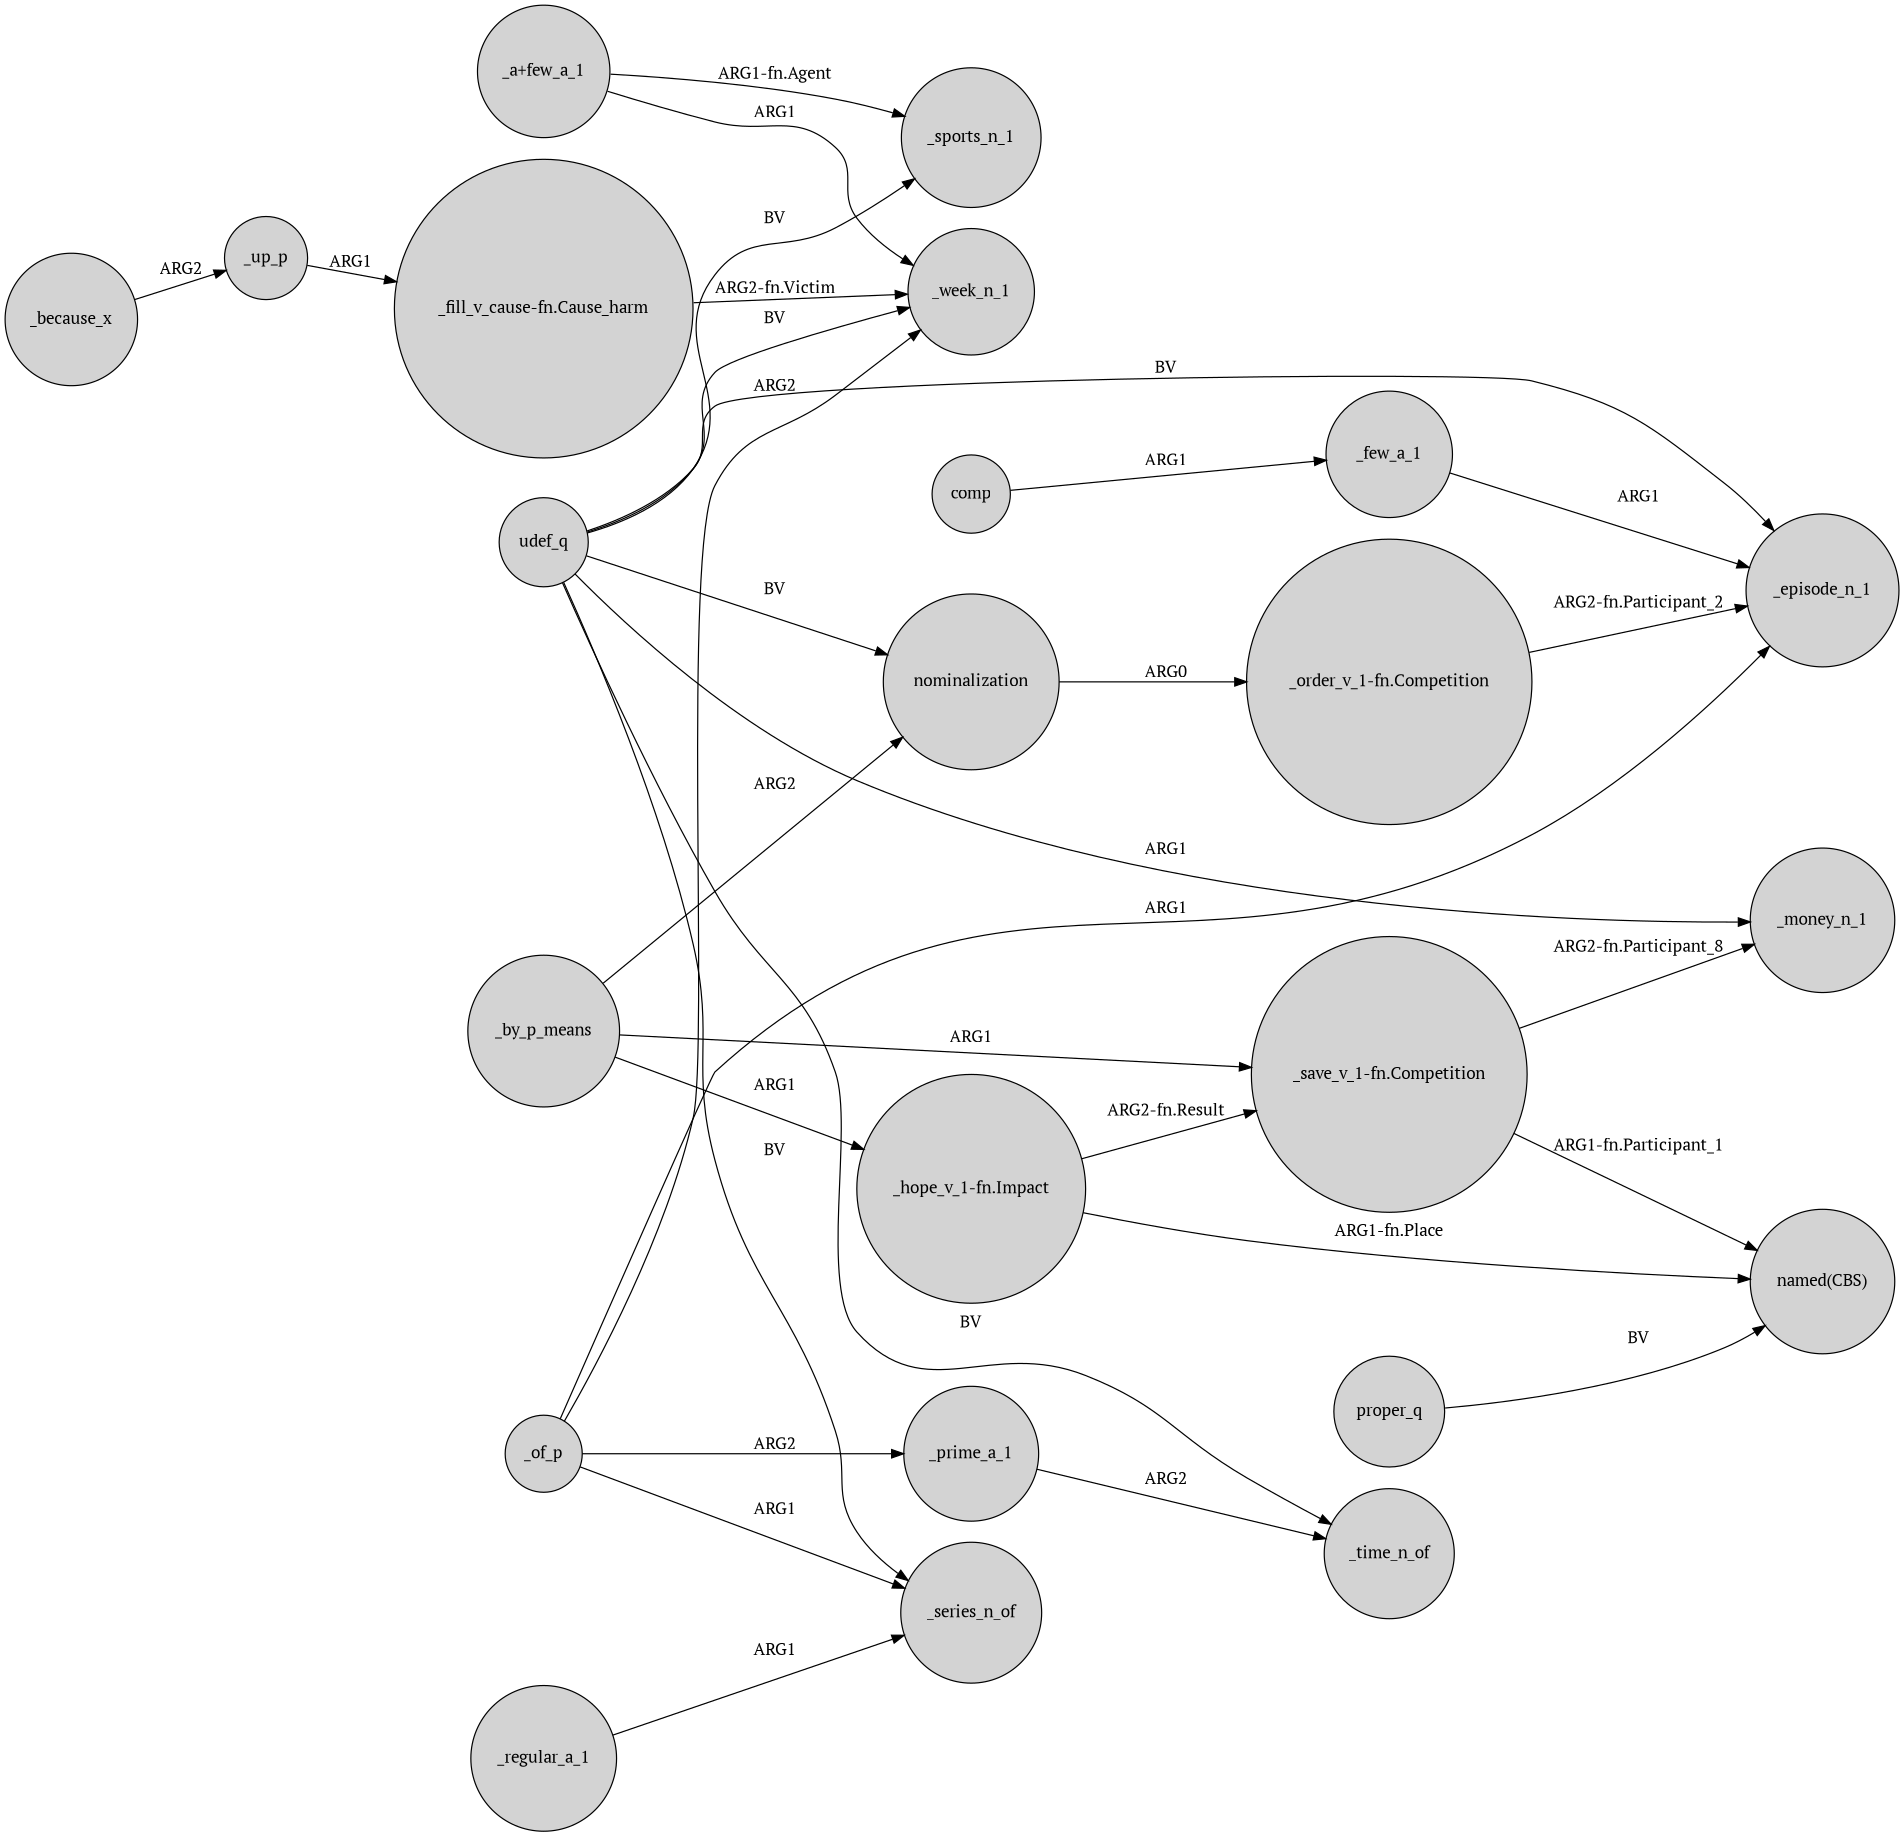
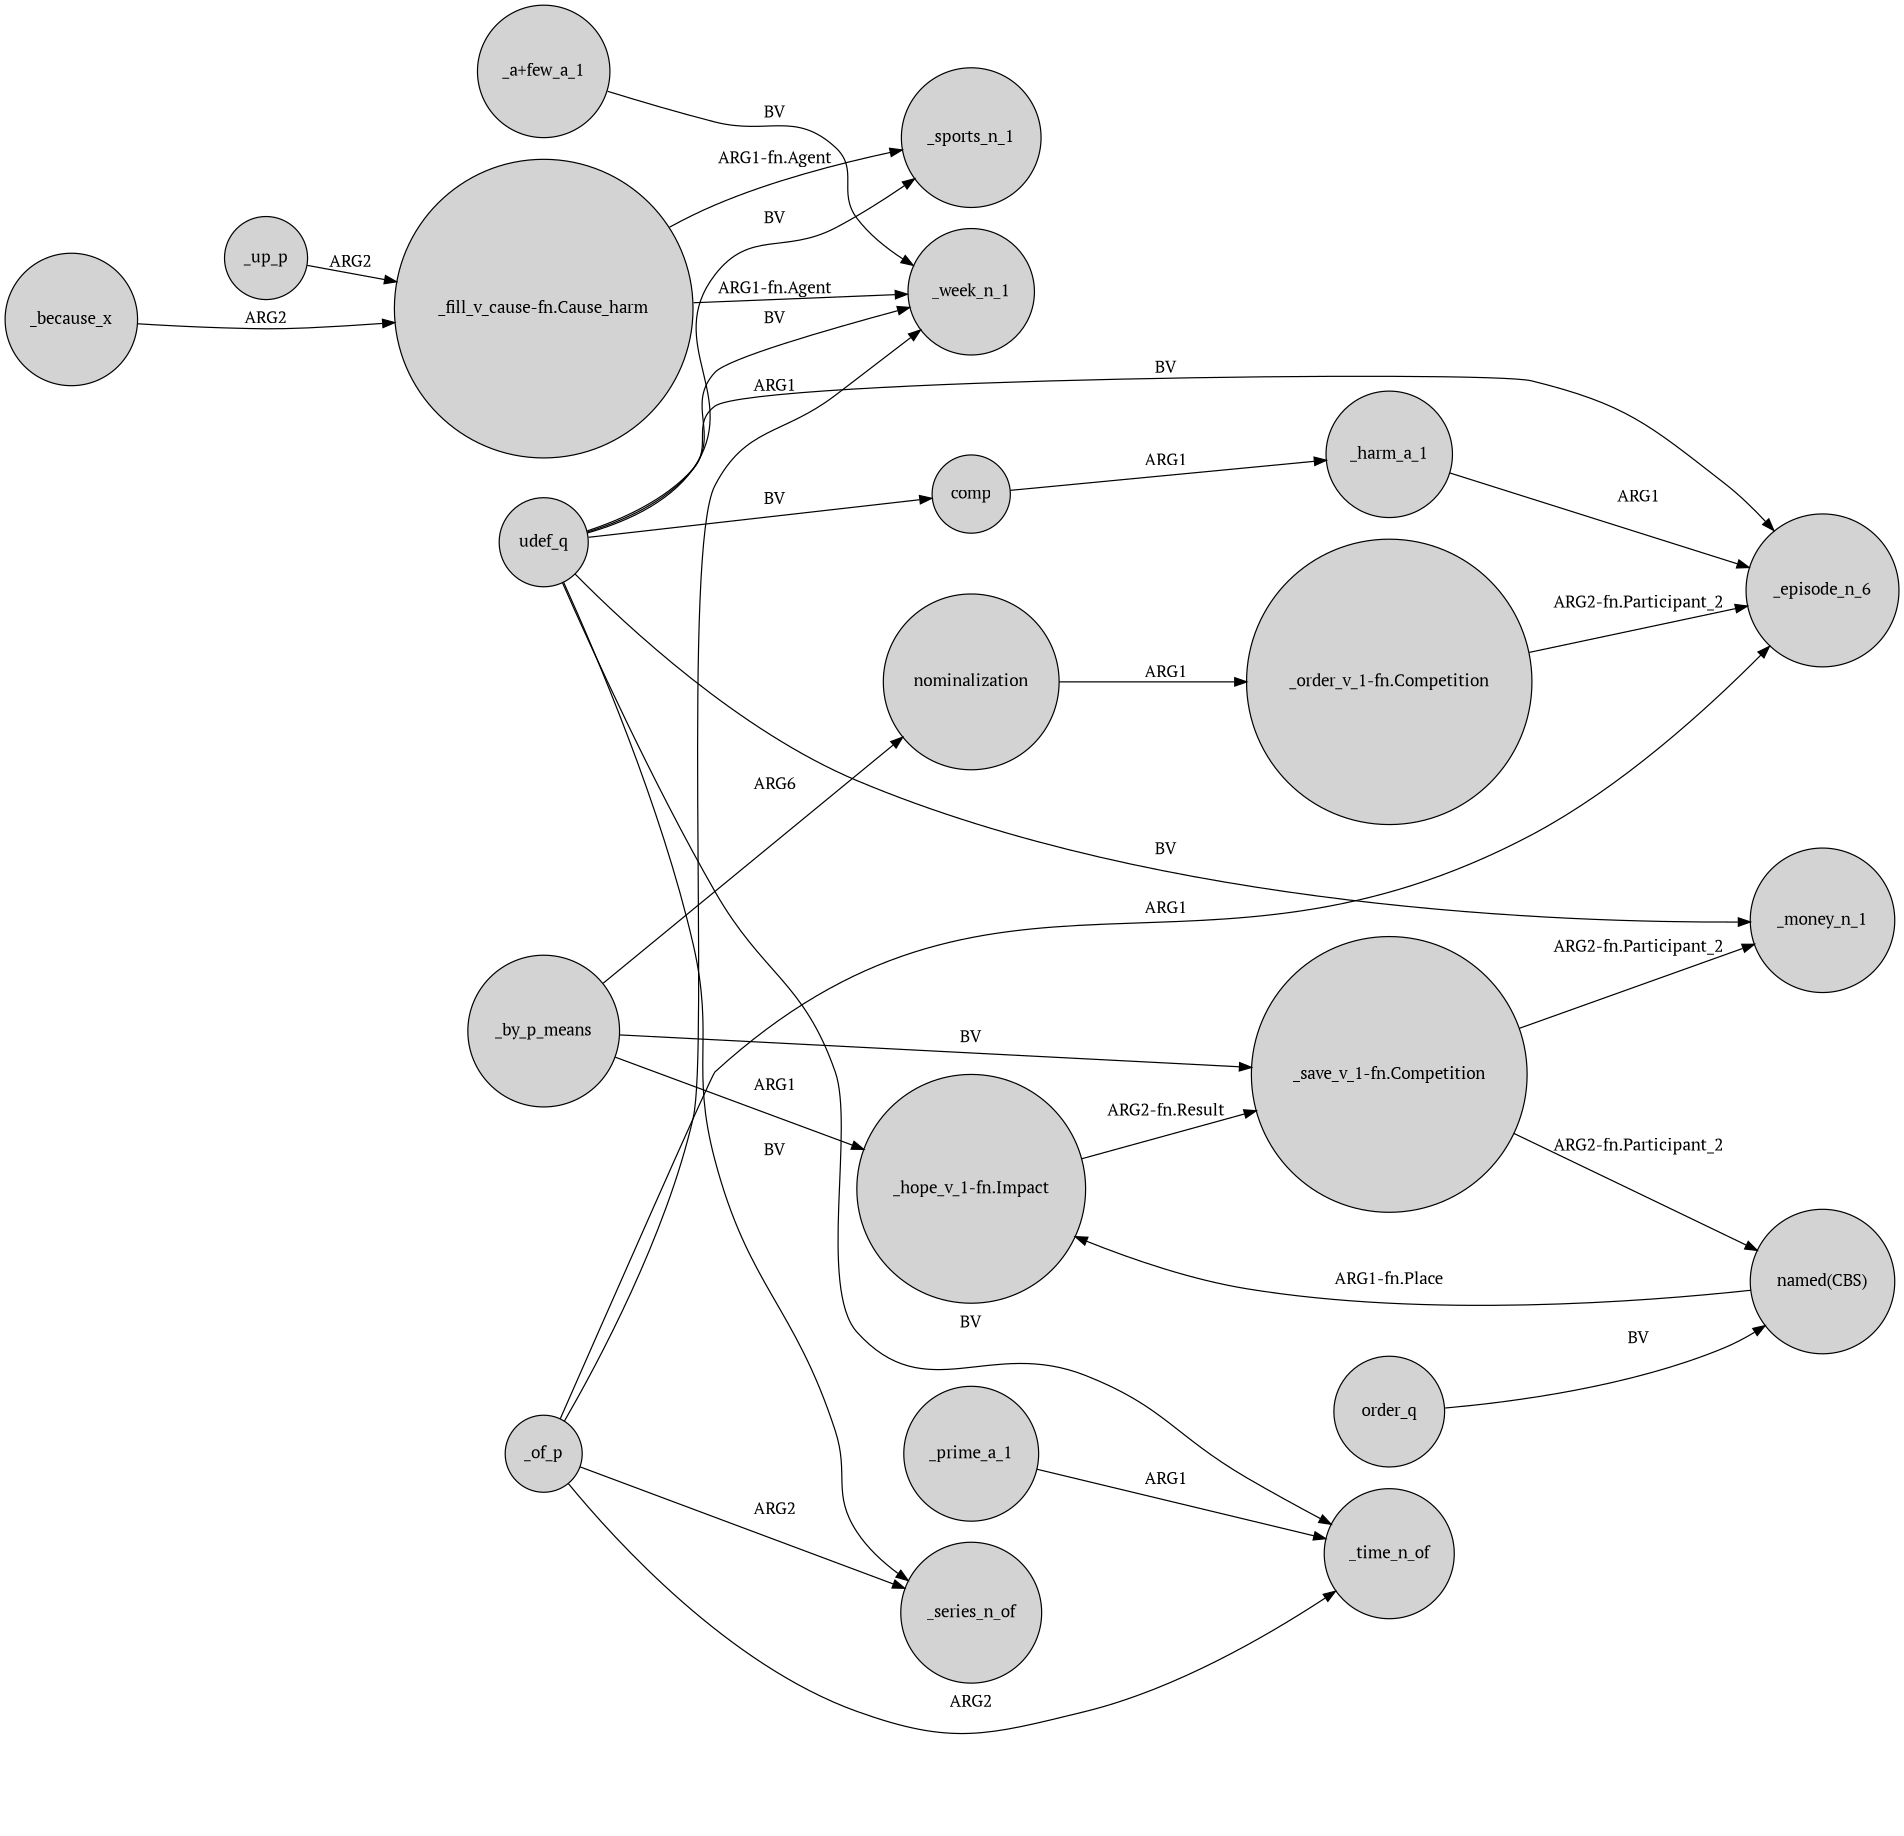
(753, 87) -> (777, 182)
(775, 113) -> (775, 113)
(351, 262) -> (351, 262)
(175, 287) -> (260, 329)
(775, 289) -> (775, 289)
(775, 386) -> (775, 386)
(1389, 454) -> (1389, 454)
(1823, 590) -> (1823, 590)
(731, 603) -> (754, 518)
(1166, 673) -> (1166, 673)
(775, 785) -> (775, 785)
(1166, 850) -> (1166, 850)
(1639, 947) -> (1639, 947)
(971, 1038) -> (971, 1038)
(1639, 1146) -> (1639, 1146)
(1409, 1258) -> (1415, 1304)
(1389, 1412) -> (1389, 1412)
(737, 1454) -> (919, 1729)
(1166, 1480) -> (1166, 1480)
(775, 1510) -> (775, 1510)
(544, 1758) -> none
